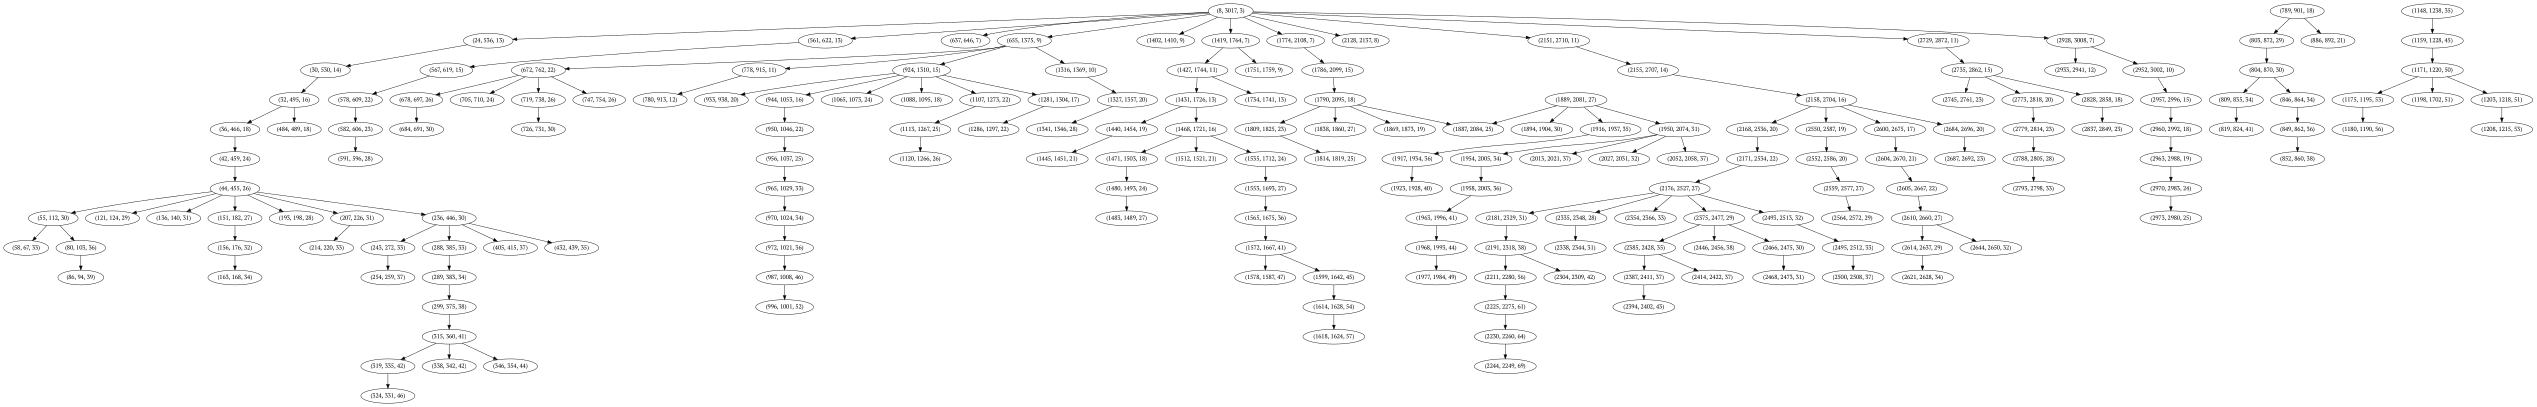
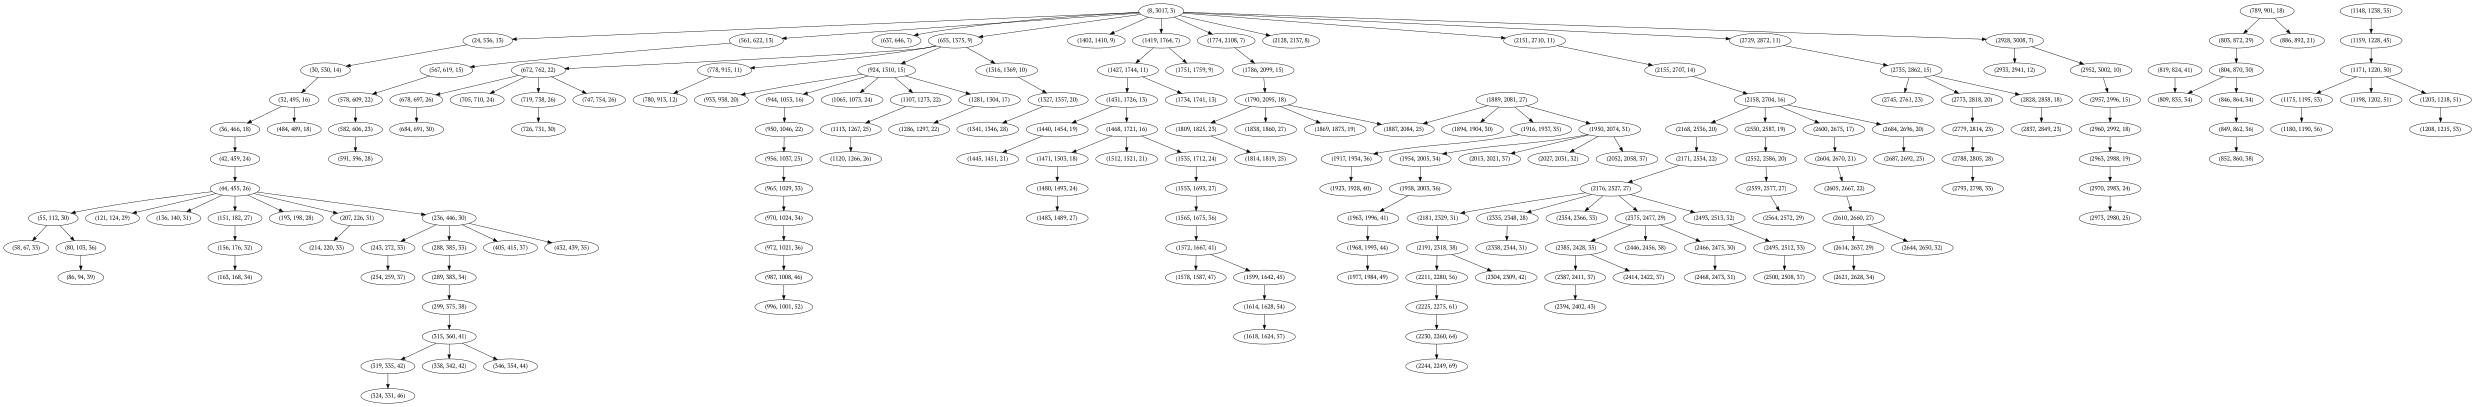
(922, 100) -> none
(2432, 100) -> (2371, 100)
(2236, 113) -> (2175, 83)
